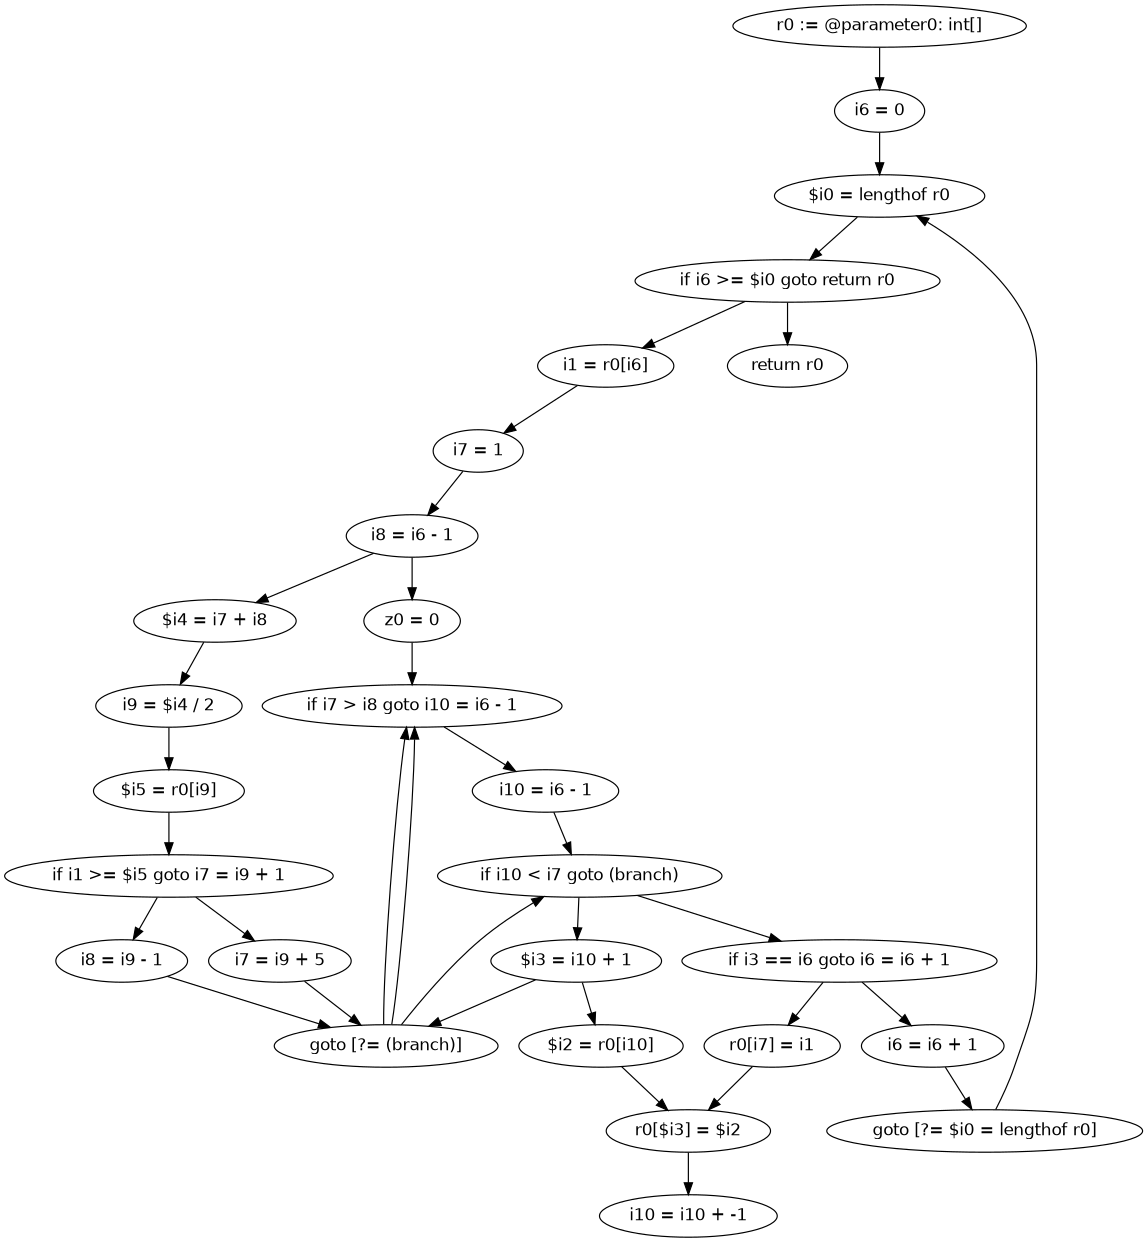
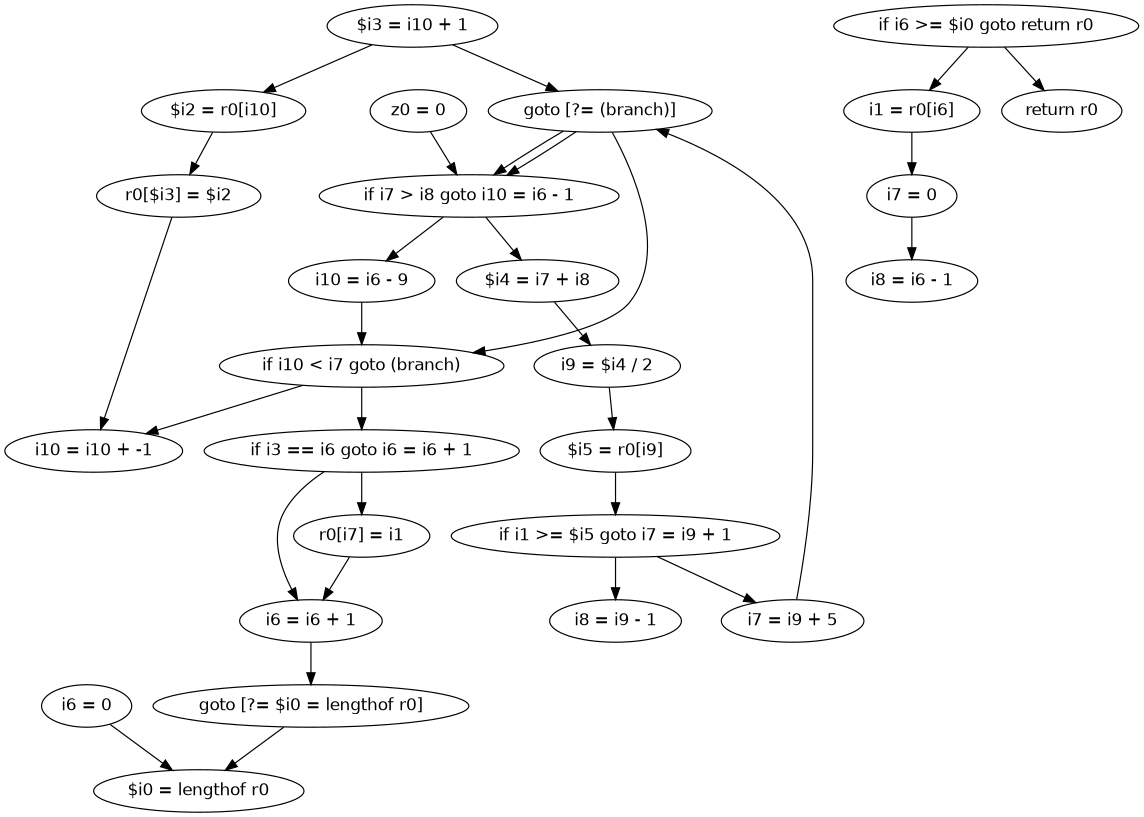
(880, 26) -> none
(838, 234) -> none
(478, 451) -> (912, 196)
(412, 573) -> none
(320, 576) -> (500, 234)
(546, 791) -> (362, 281)
(578, 913) -> (230, 408)
(243, 1000) -> none
(735, 1084) -> (339, 573)
